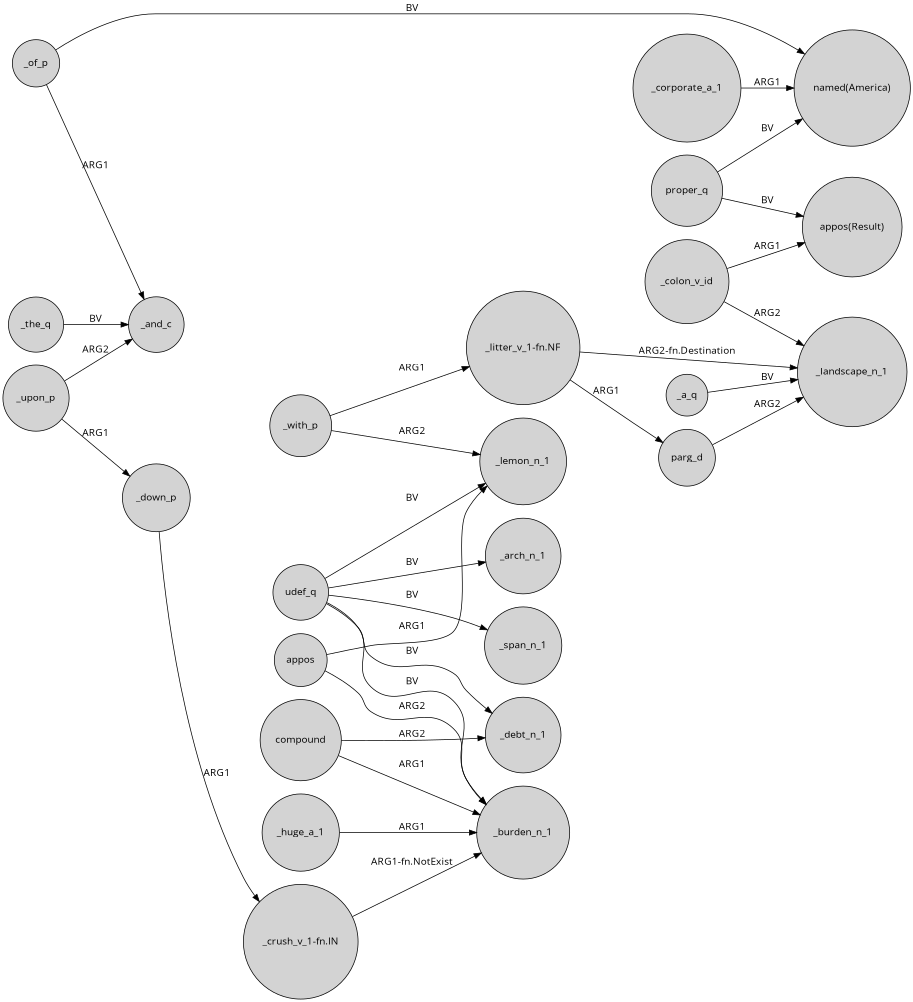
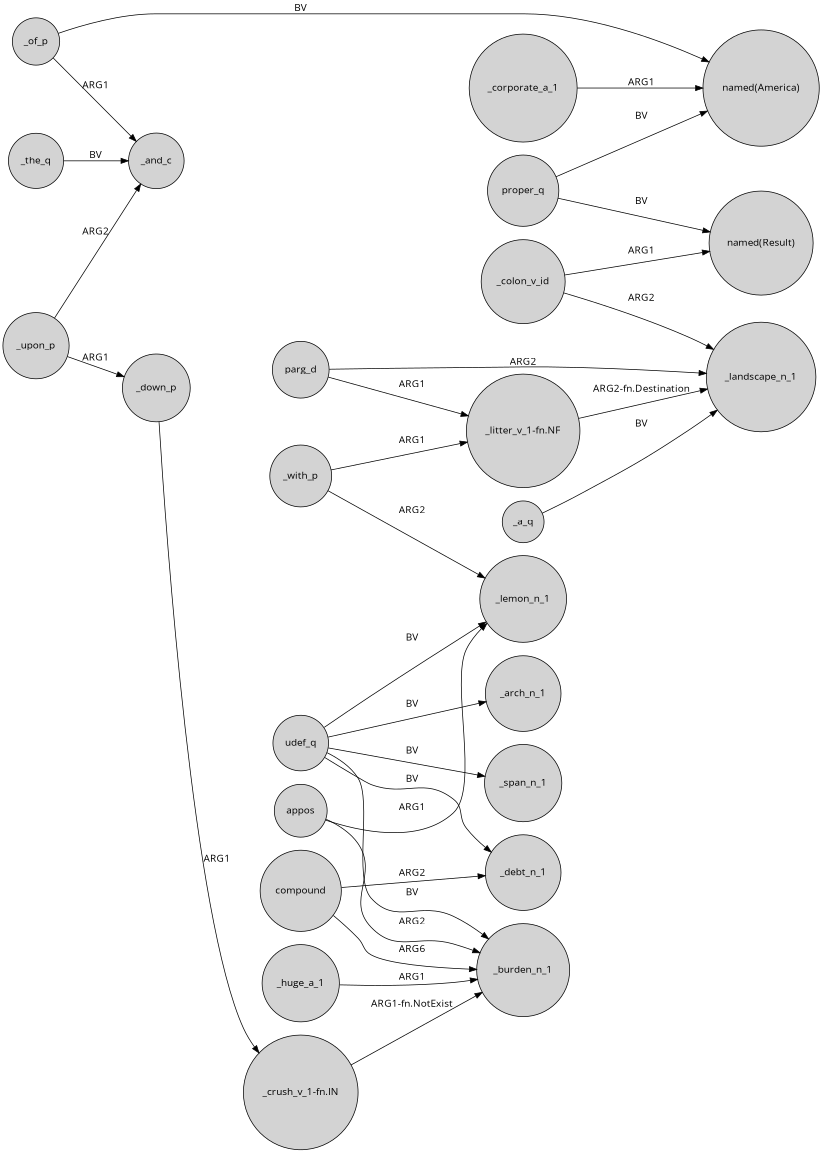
(852, 227) -> (761, 243)
(613, 409) -> (395, 395)
(412, 765) -> (412, 949)
